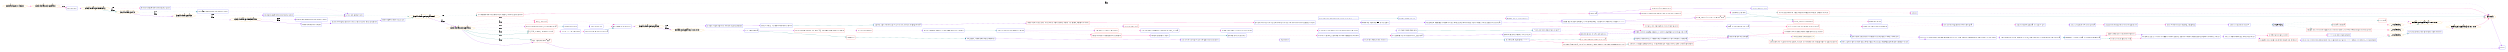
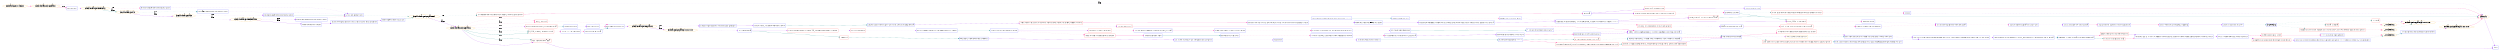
(596, 31) -> (593, 31)
